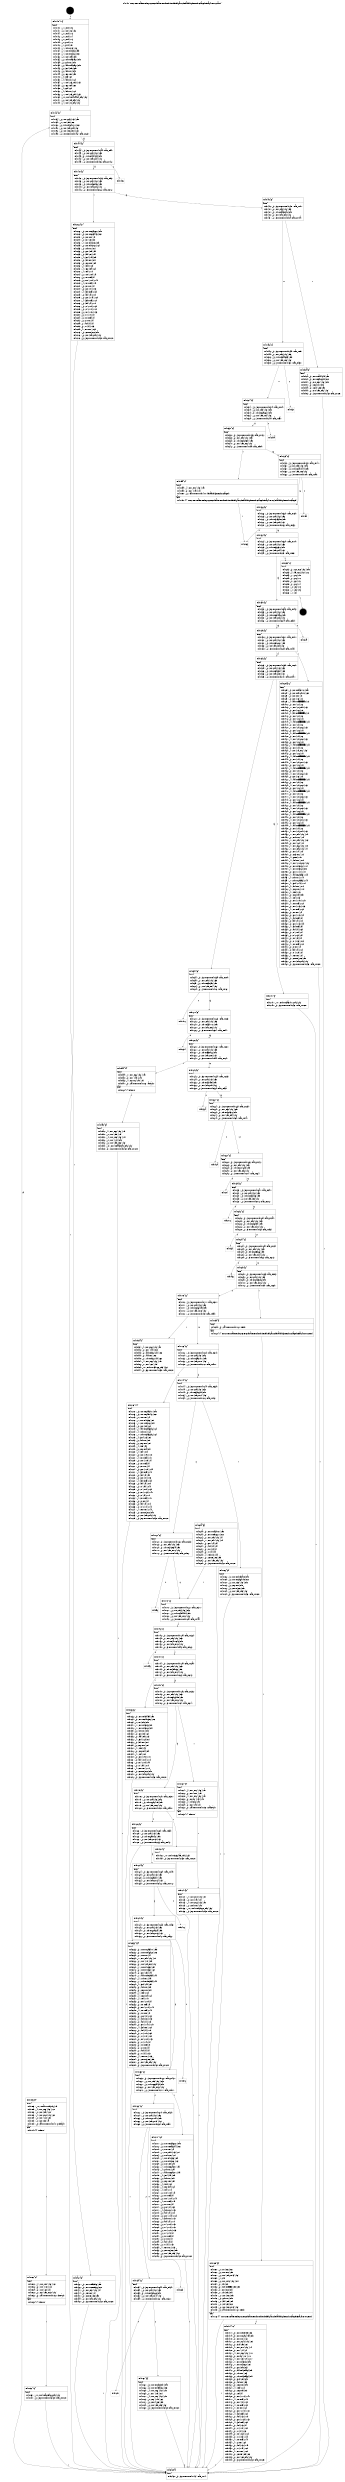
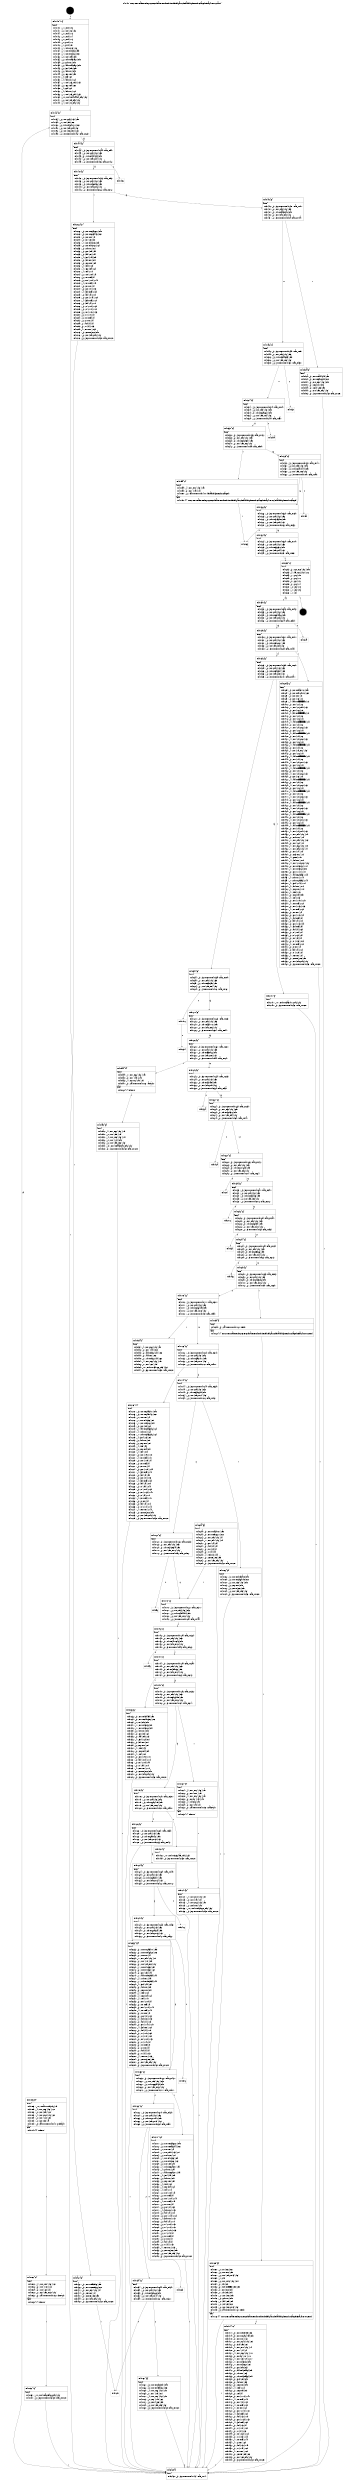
(277, 578) -> (285, 598)
(186, 1039) -> (182, 1035)
(79, 2418) -> (106, 2347)
